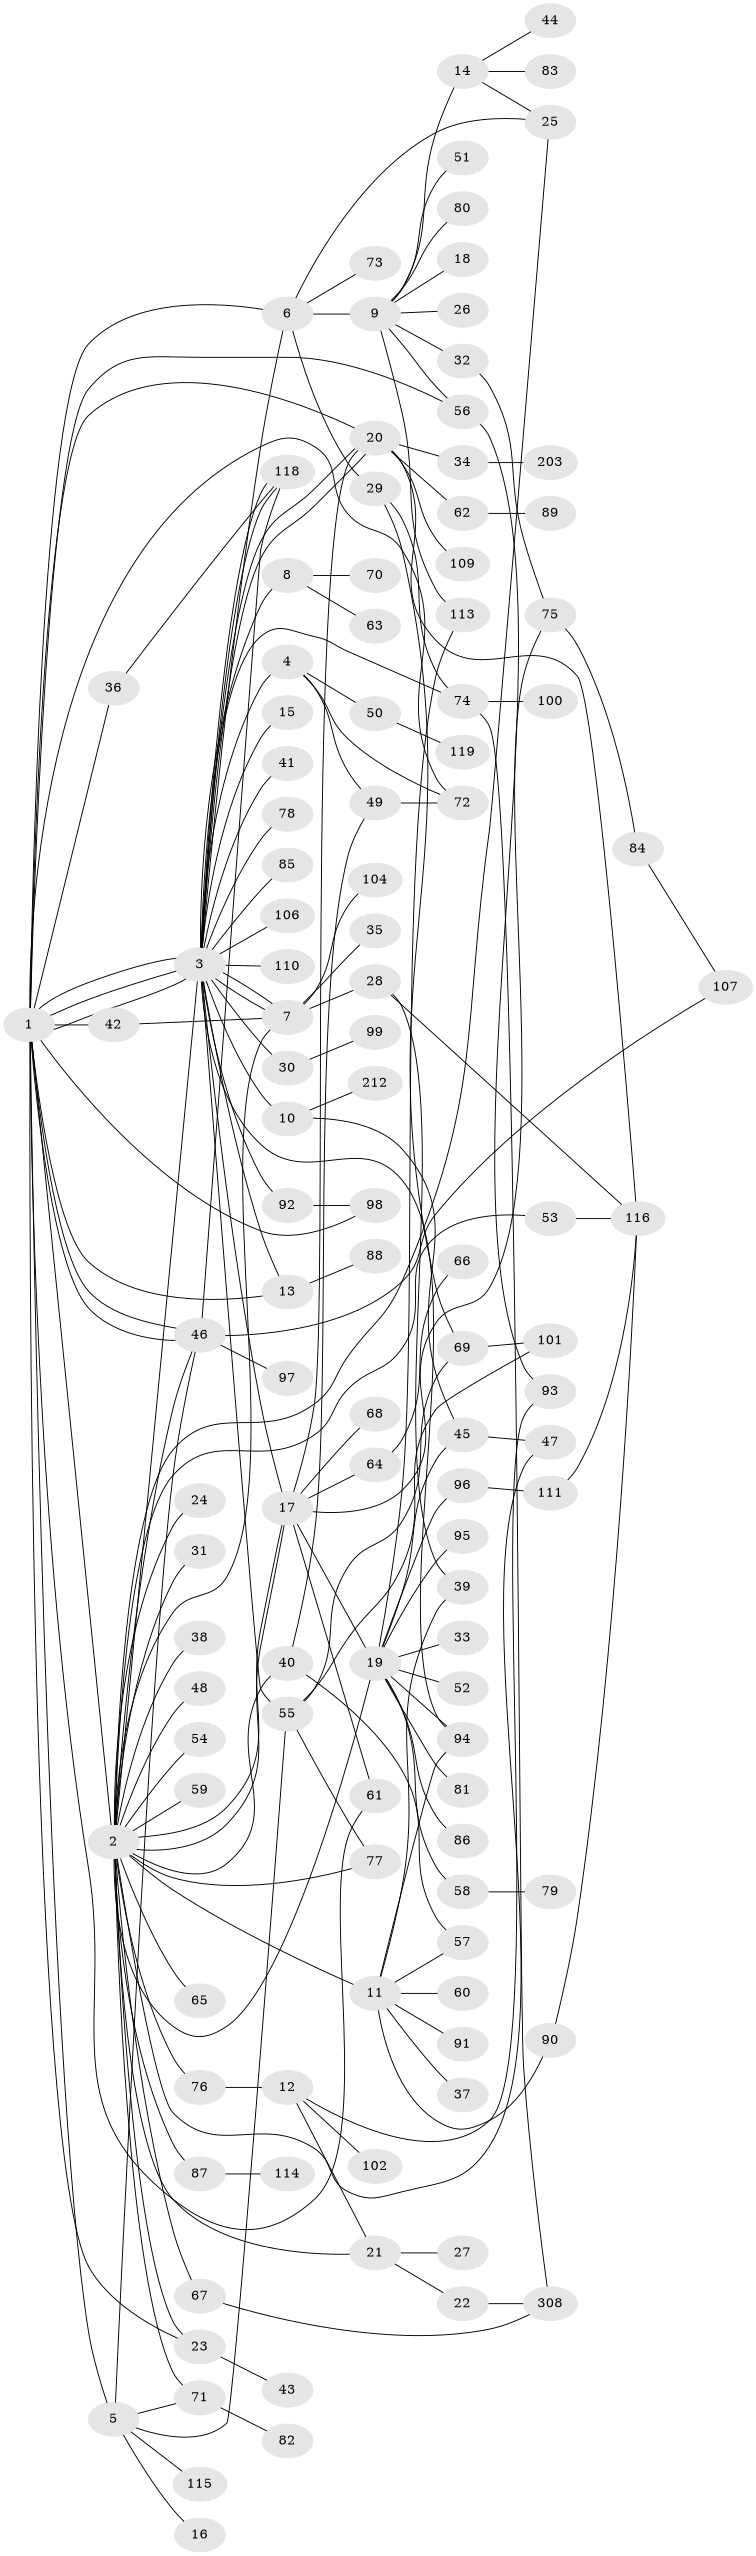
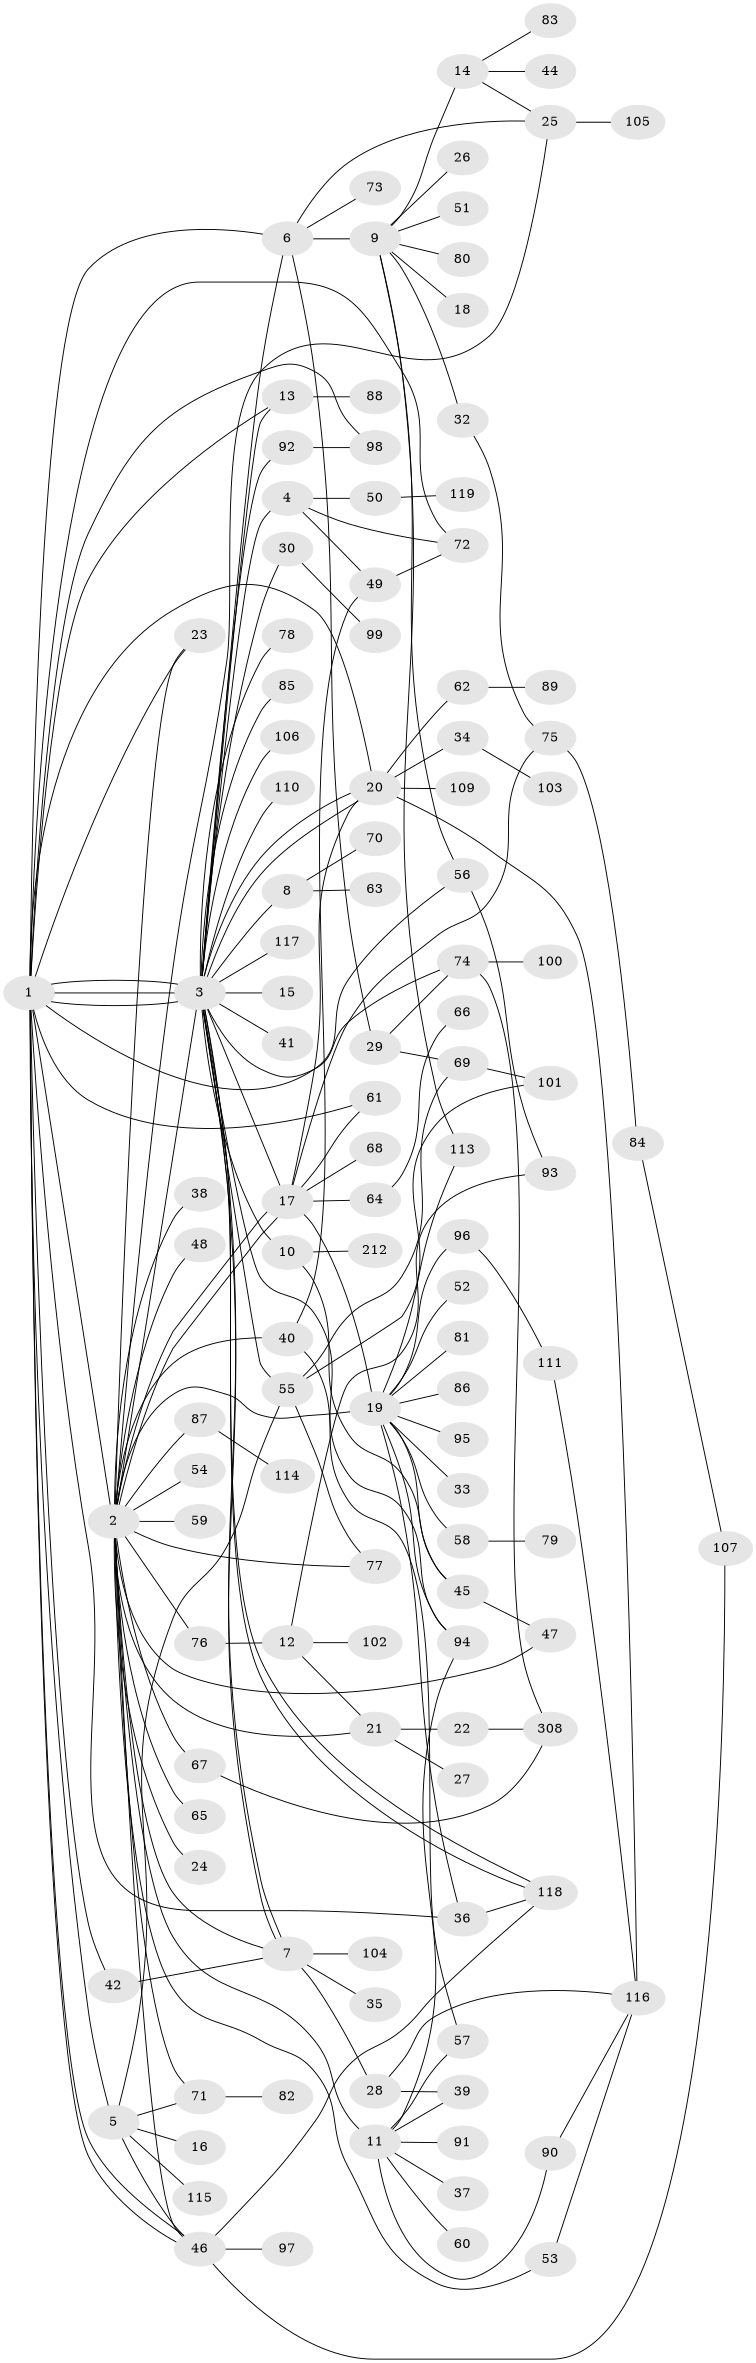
none -> (638, 122)
(550, 463) -> (550, 789)
none -> (288, 942)
(200, 1551) -> none
none -> (420, 1664)
(288, 2390) -> none
